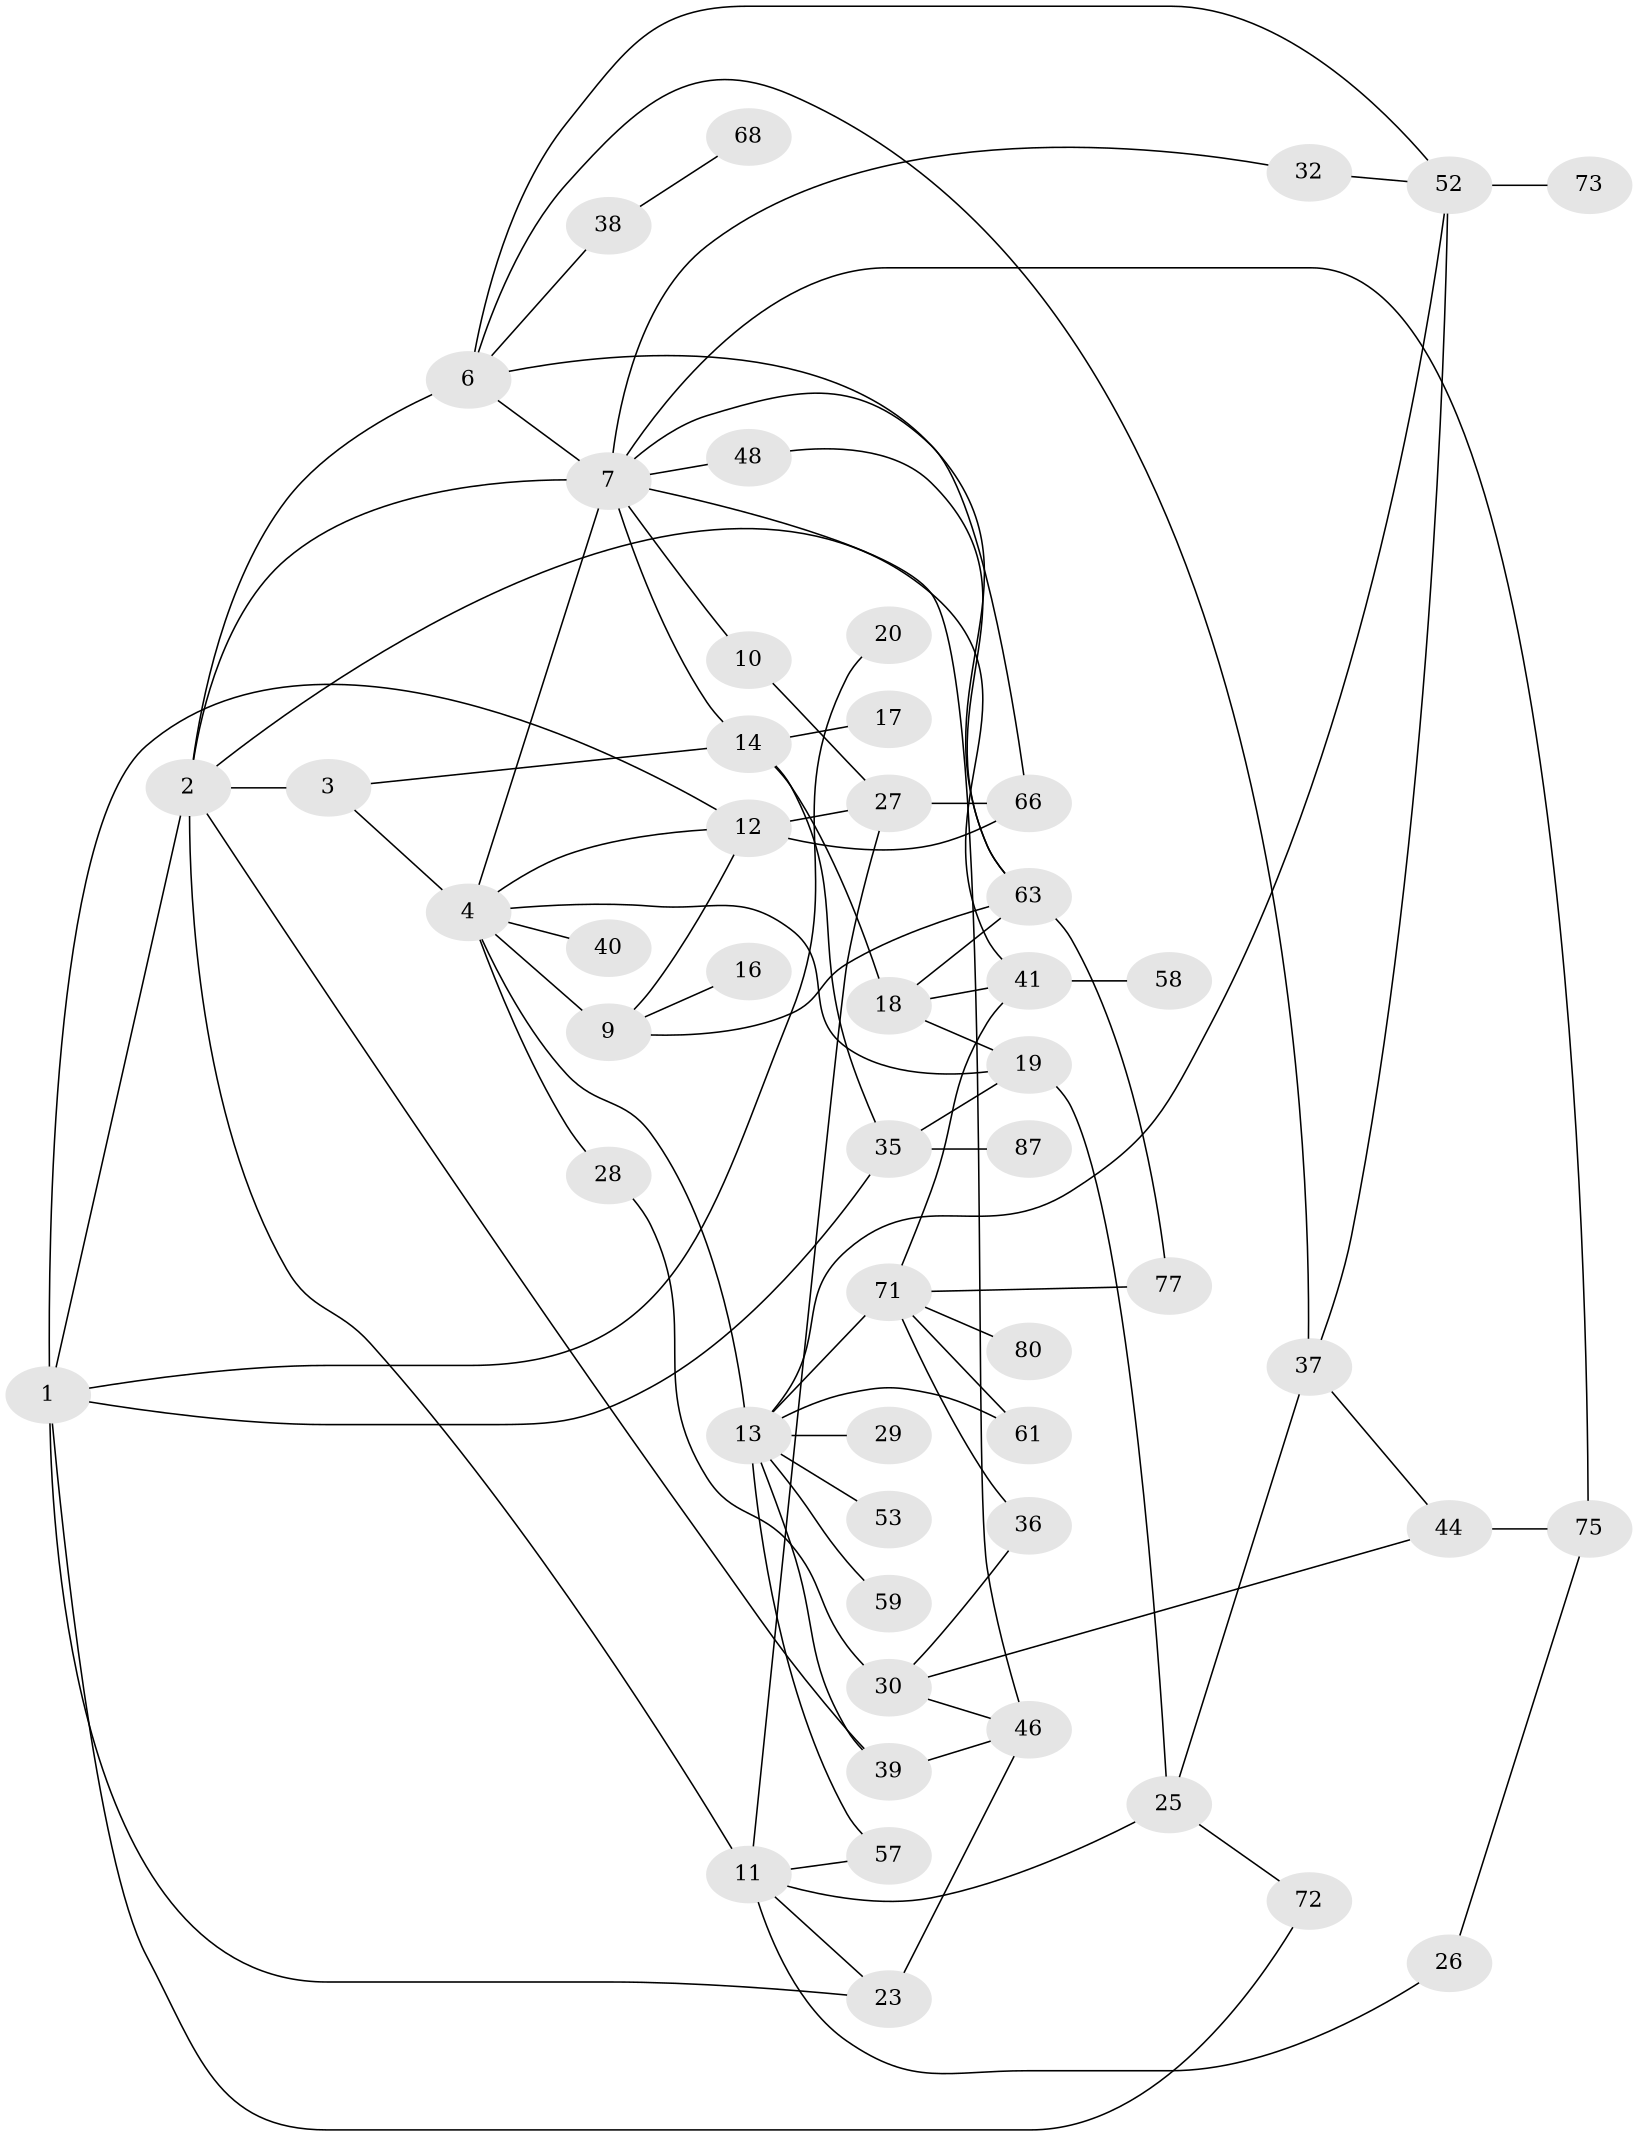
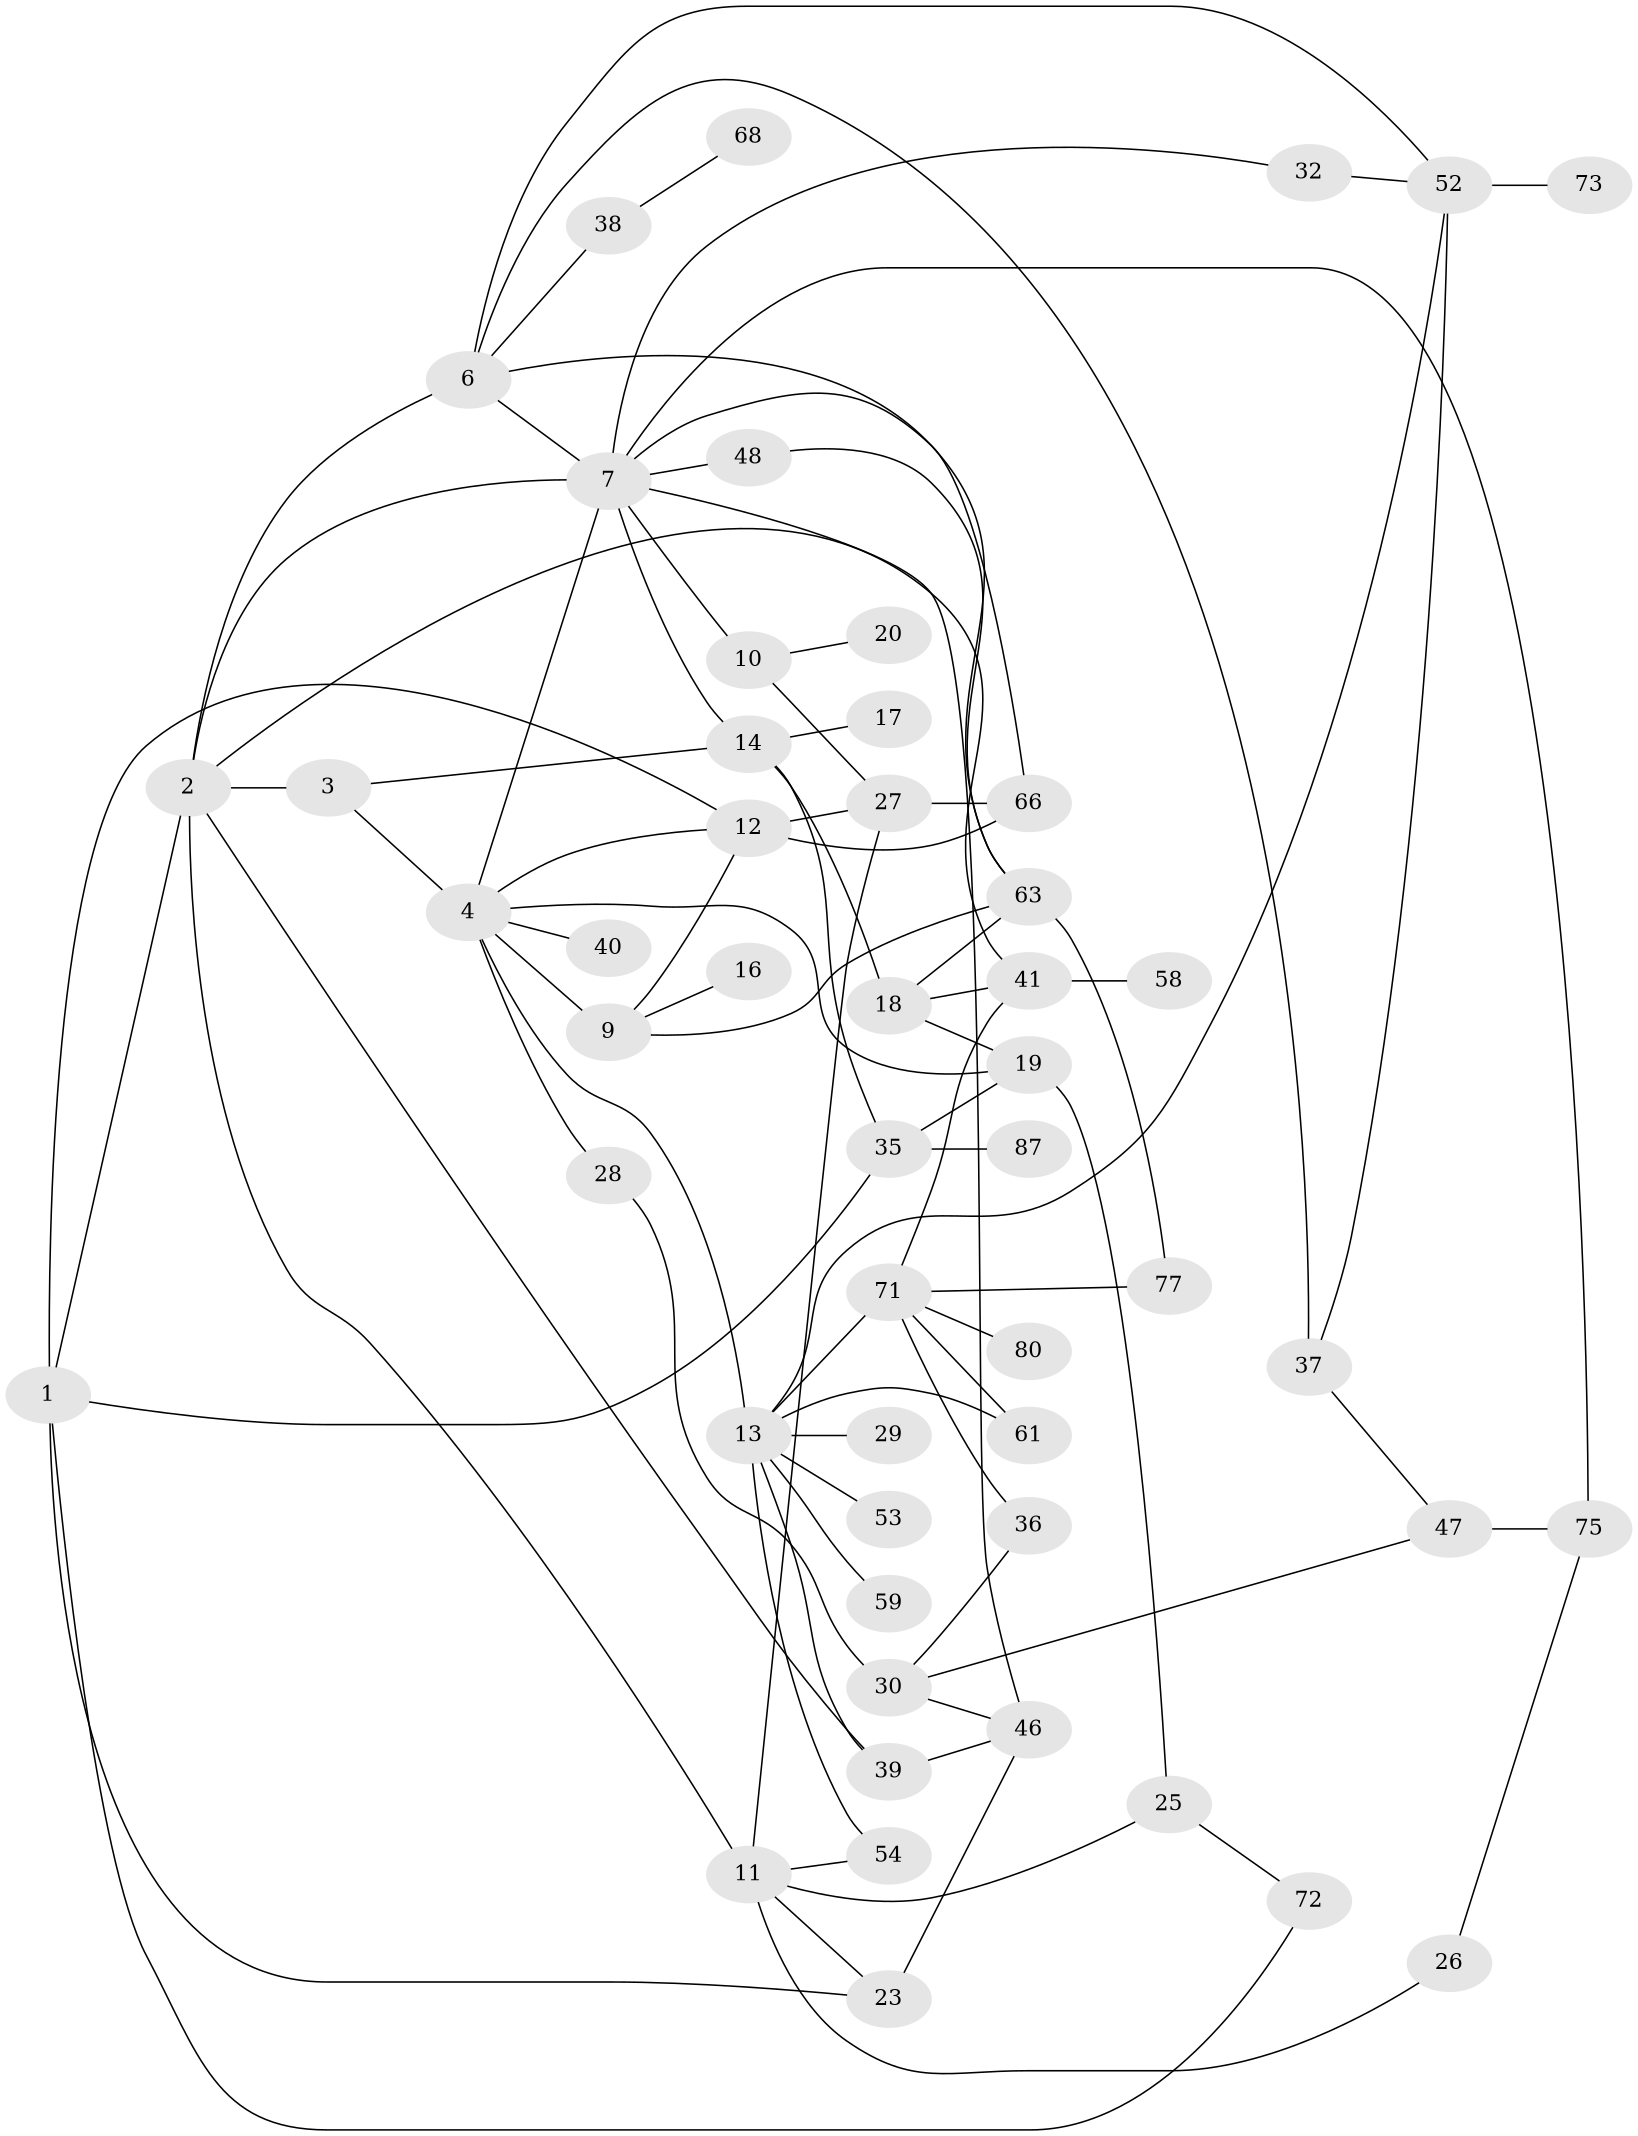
(685, 1256) -> (819, 648)
(1450, 1529) -> (1450, 1529)
(1242, 1576) -> none
(889, 1856) -> (889, 1856)
